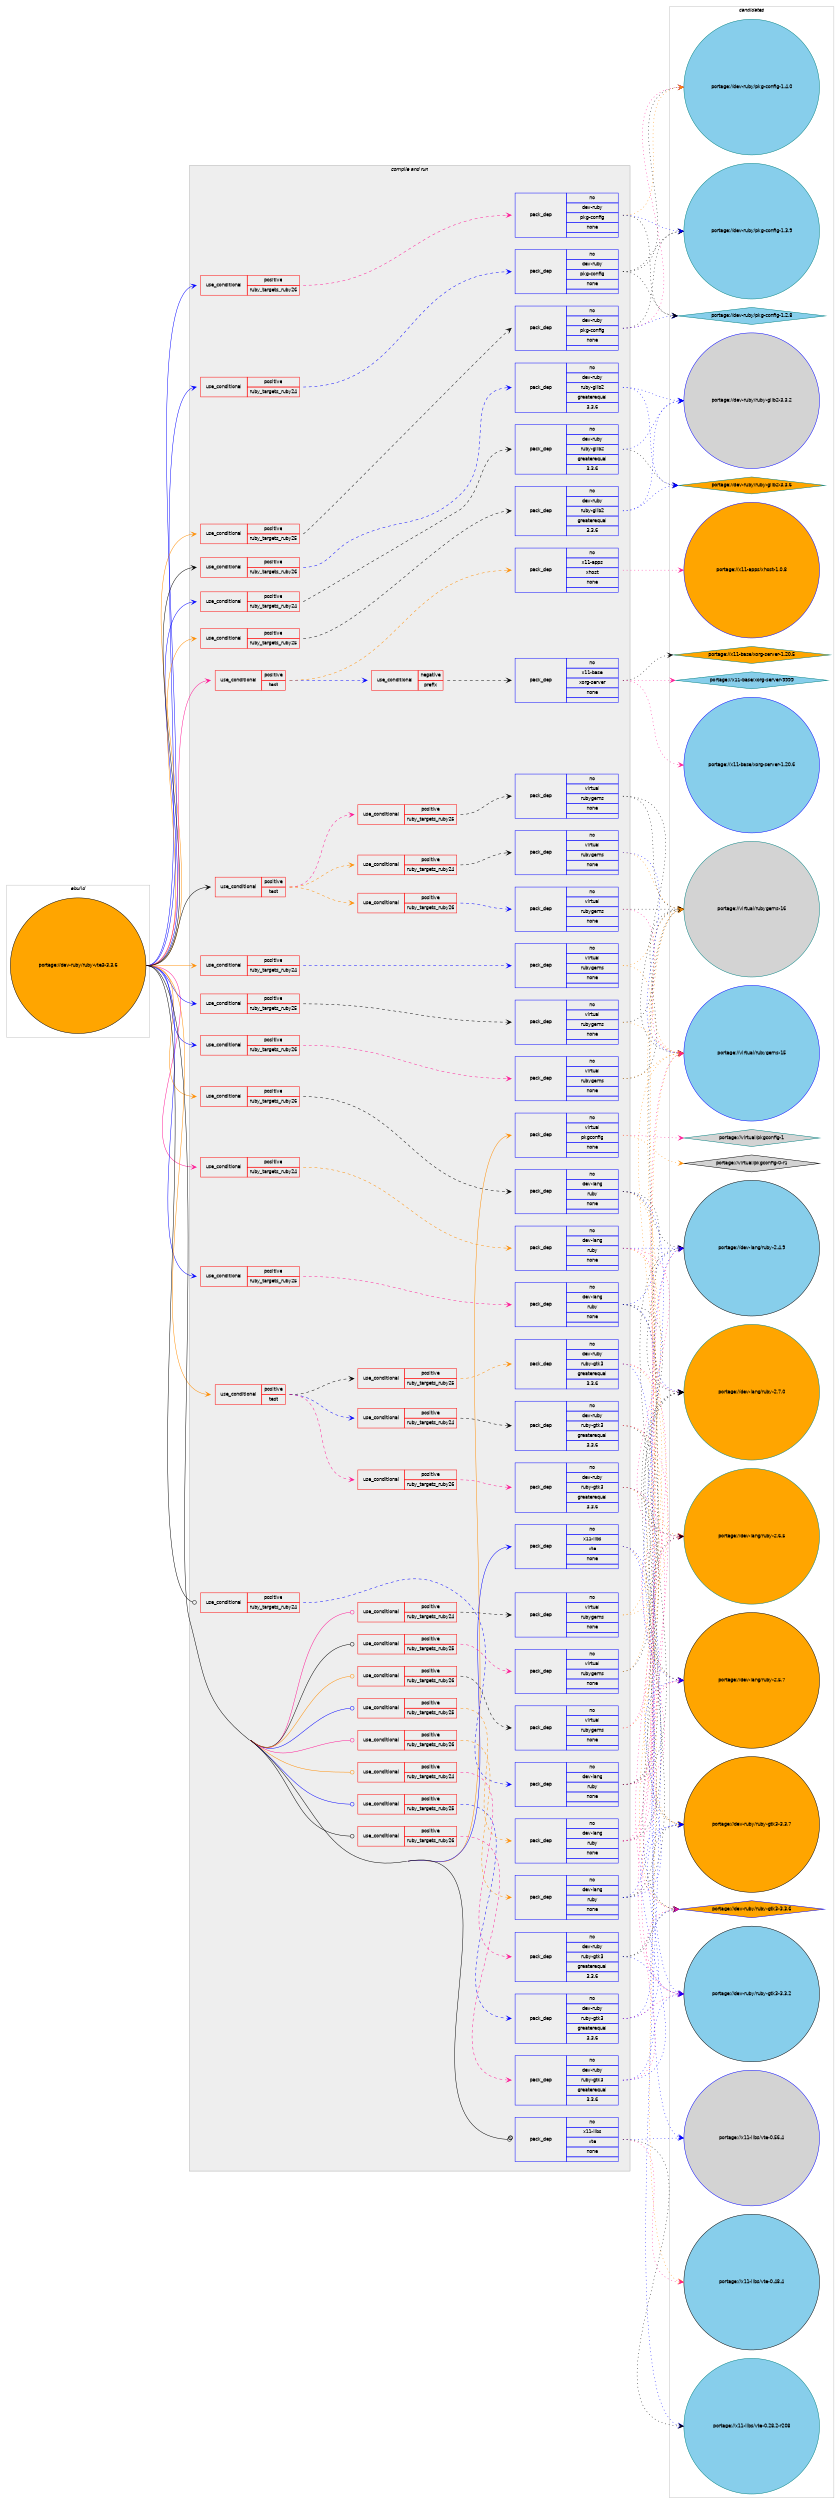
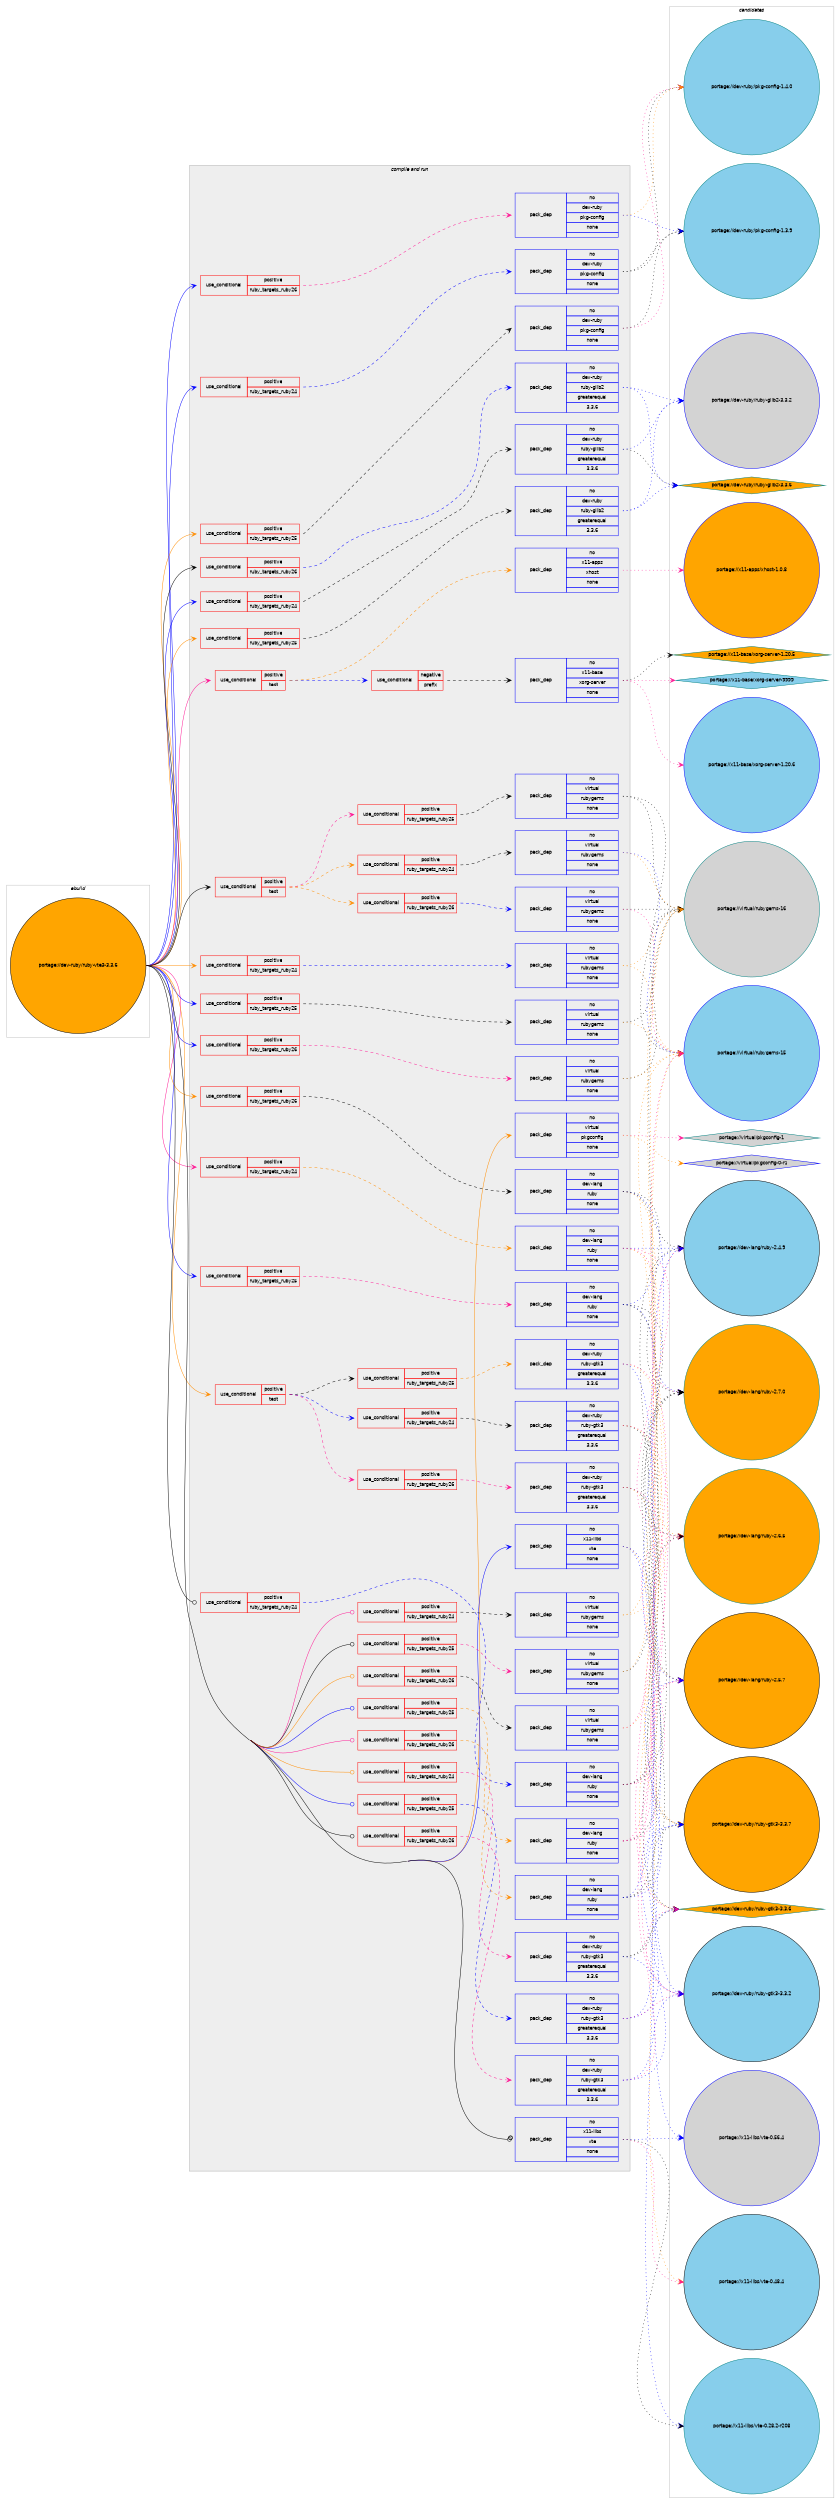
(752, 316) -> none
(752, 1163) -> (752, 1163)
(752, 1909) -> (752, 1909)
